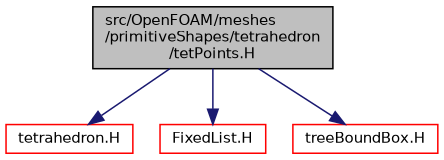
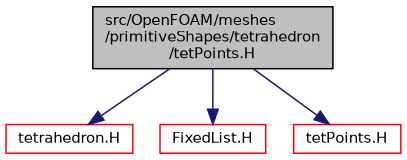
(365, 139) -> (347, 139)
